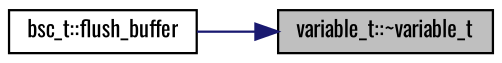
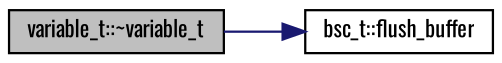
(226, 32) -> (253, 32)
